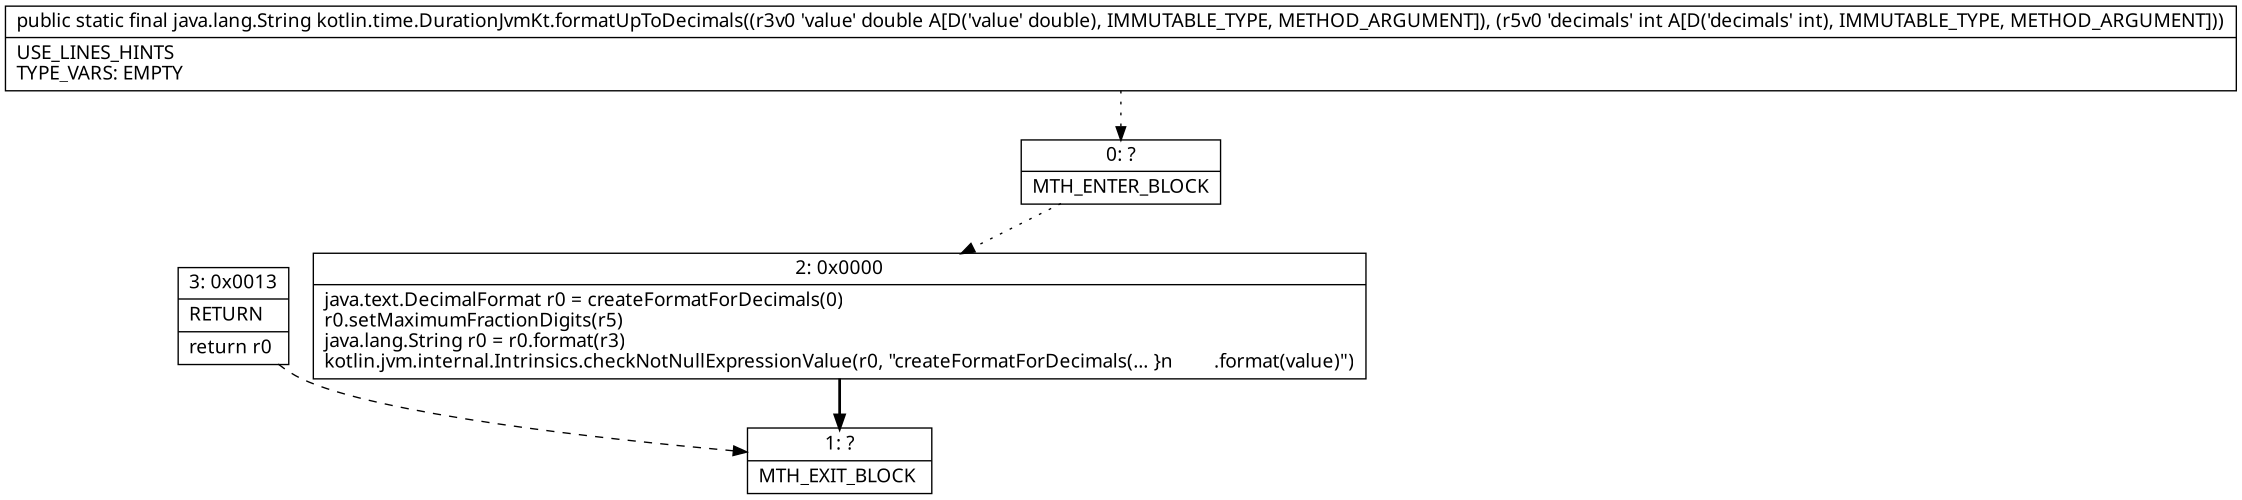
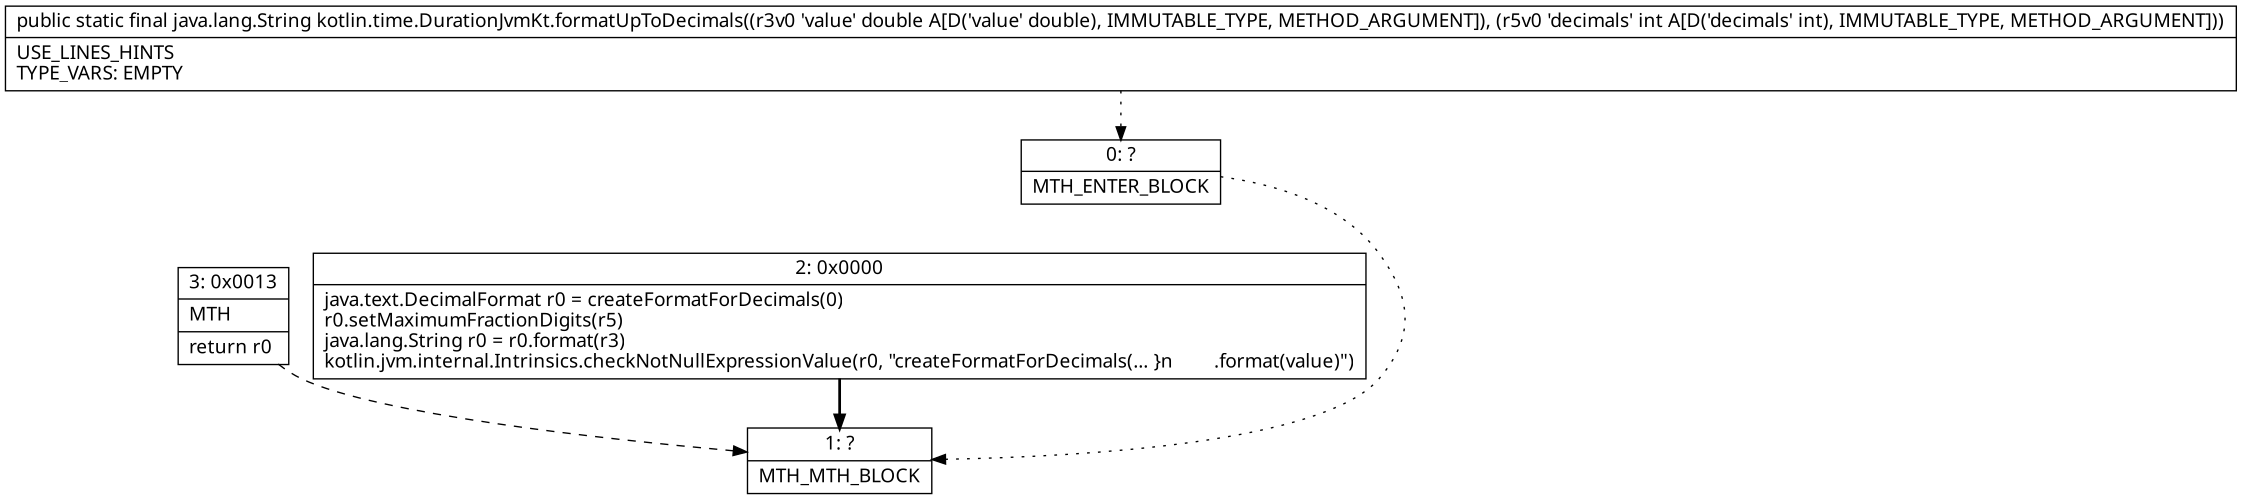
(1017, 226) -> (1324, 411)
(227, 315) -> (210, 315)
(838, 476) -> (840, 476)
